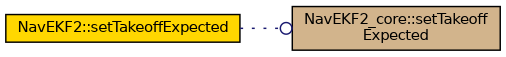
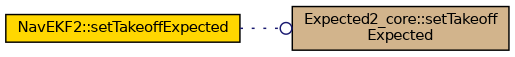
(396, 28) -> (401, 28)
